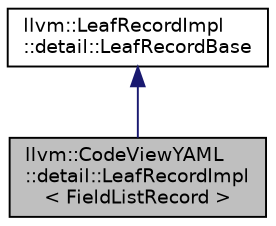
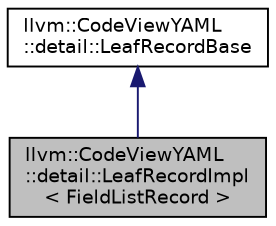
(138, 38) -> (138, 38)
